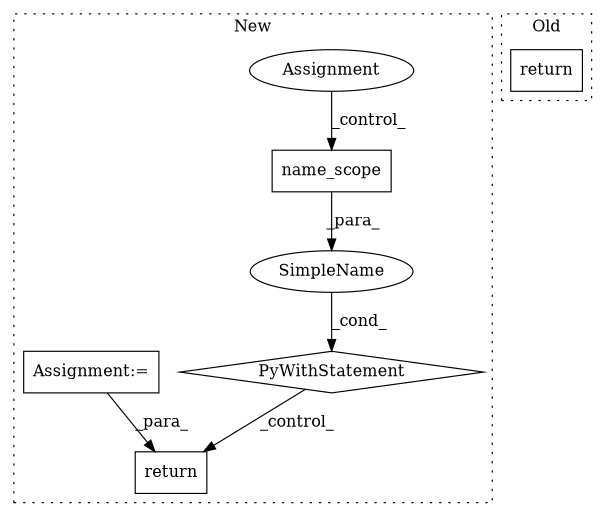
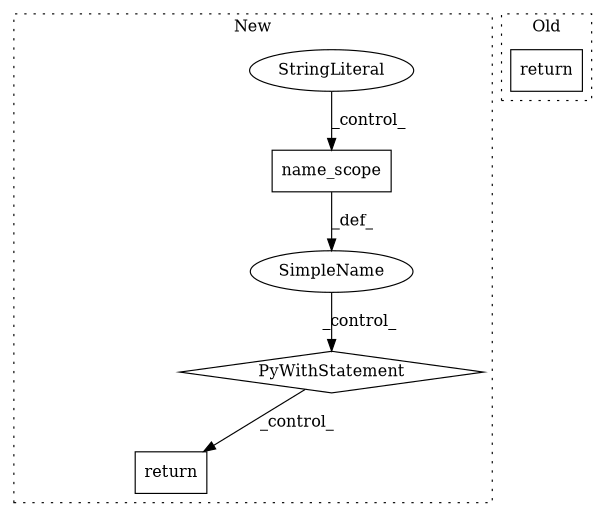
(332, 70) -> (332, 70)
(353, 221) -> (353, 221)
(359, 322) -> (359, 322)
(91, 372) -> none
